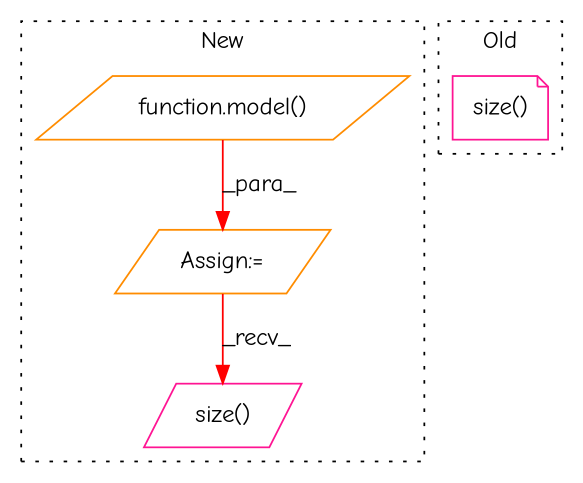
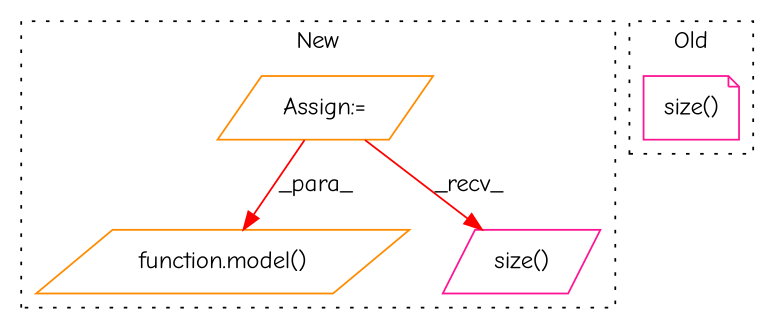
(223, 176) -> (279, 177)
